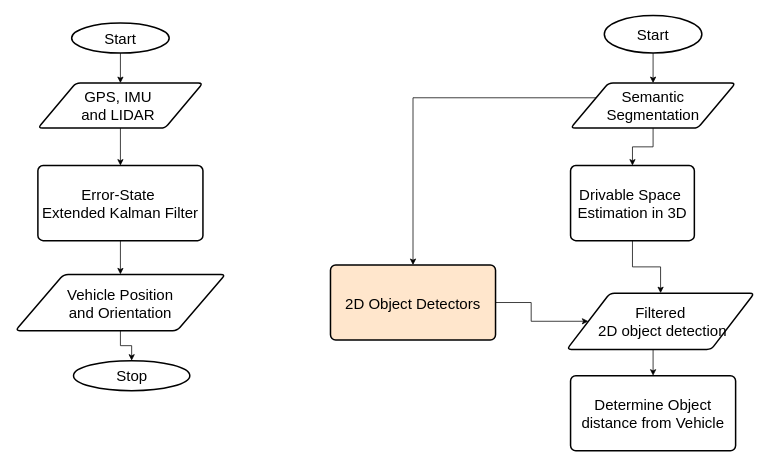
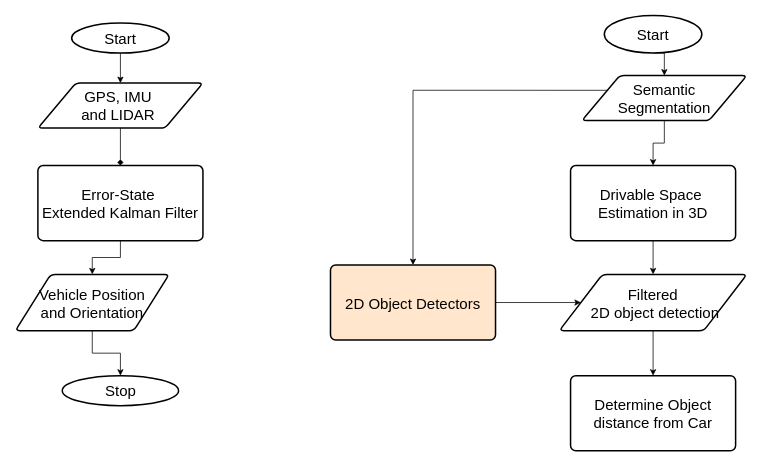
(653, 105) -> (664, 98)
(120, 159) -> (120, 158)
(632, 203) -> (653, 203)
(120, 302) -> (92, 302)
(660, 321) -> (653, 302)
(132, 375) -> (120, 390)
(653, 413) -> (653, 413)
